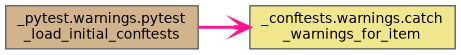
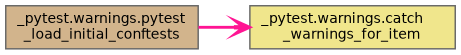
(353, 27) -> (353, 27)
